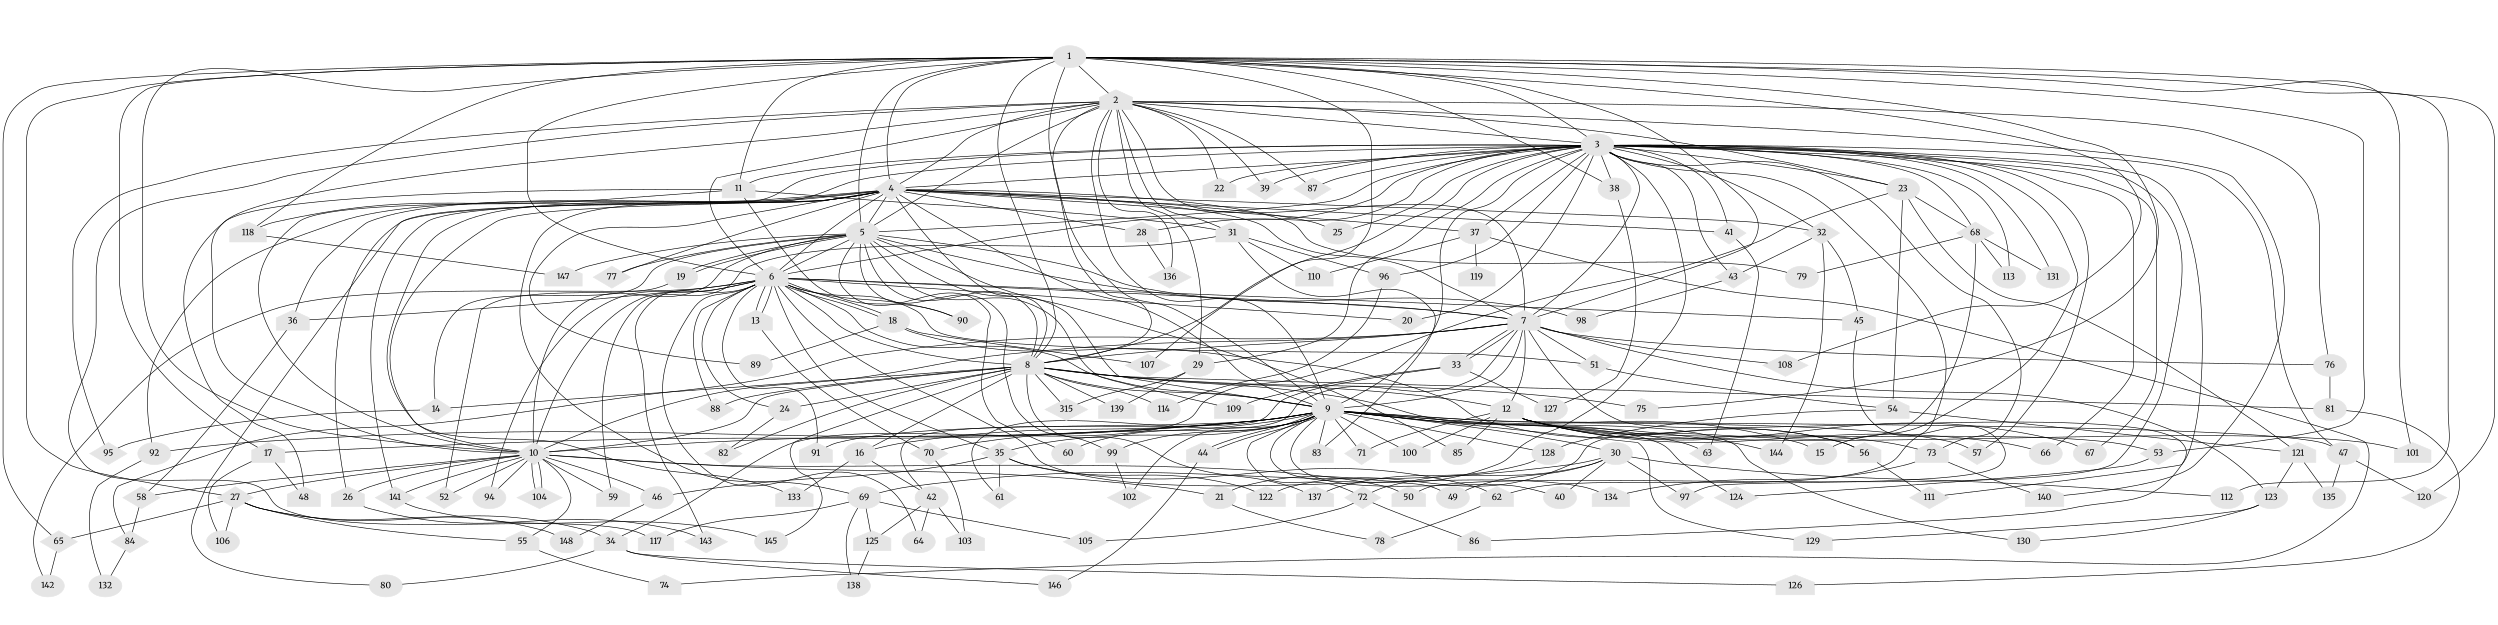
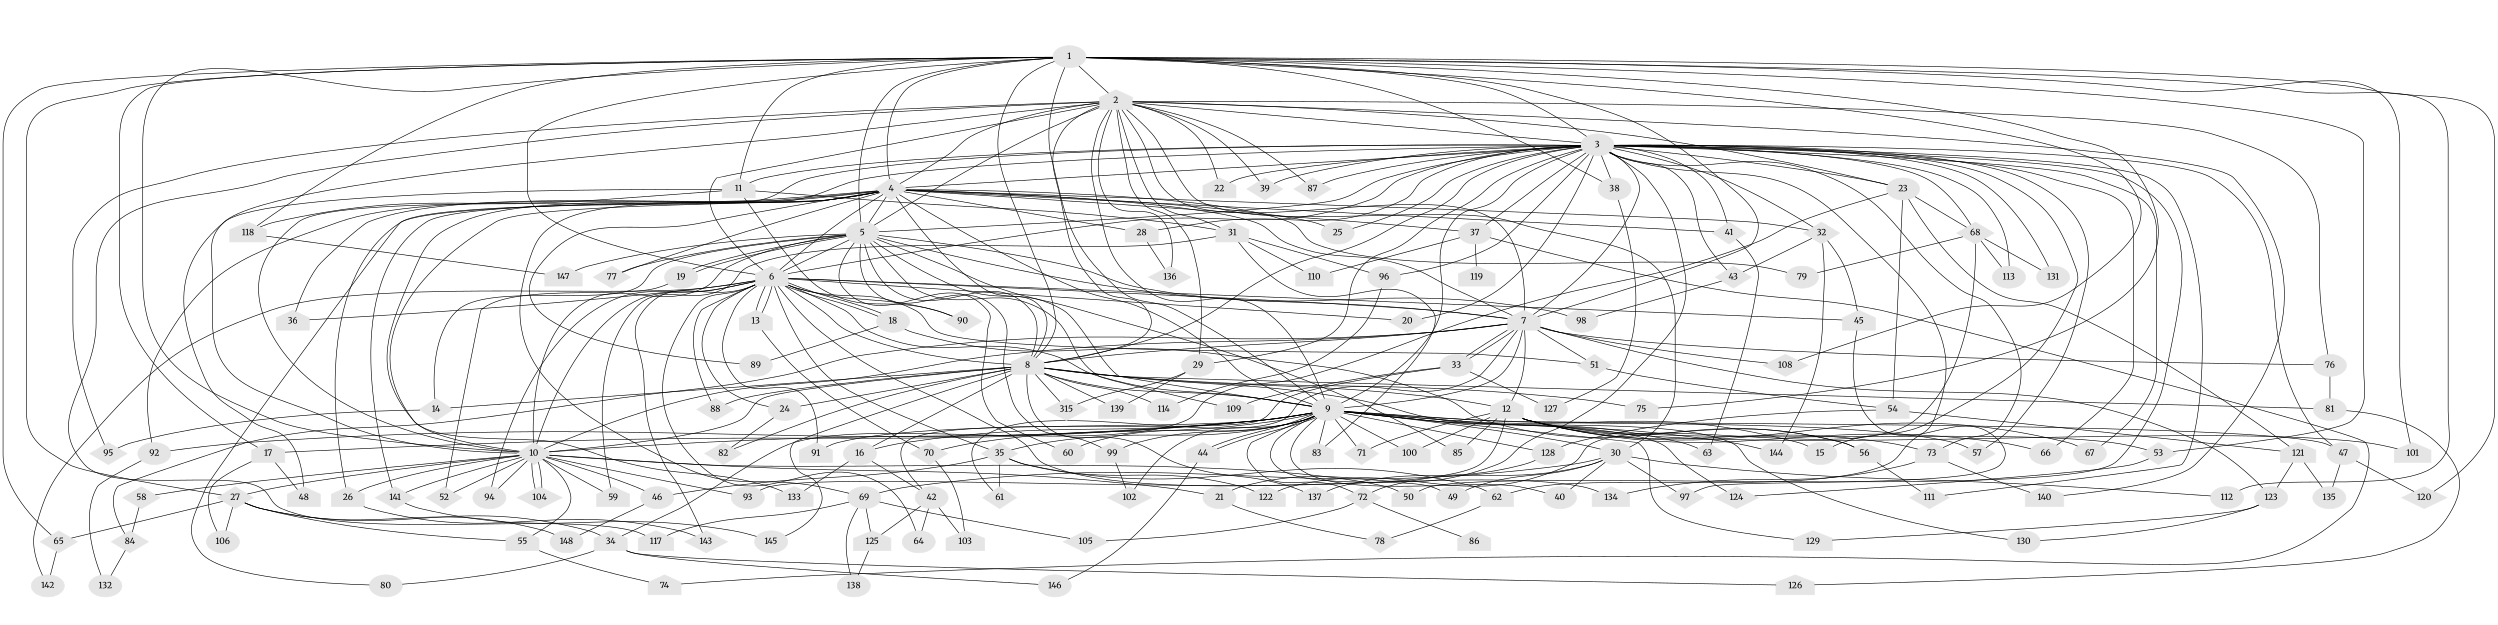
none -> (1532, 227)
(1148, 365) -> none
(221, 414) -> none
(2163, 485) -> none
none -> (748, 498)
